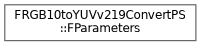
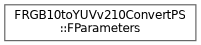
(100, 23) -> (100, 23)
